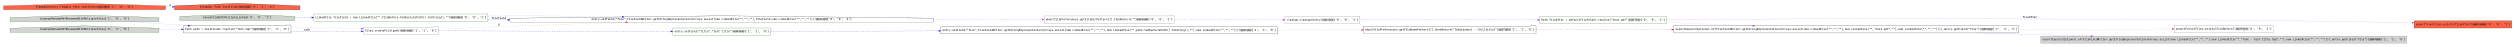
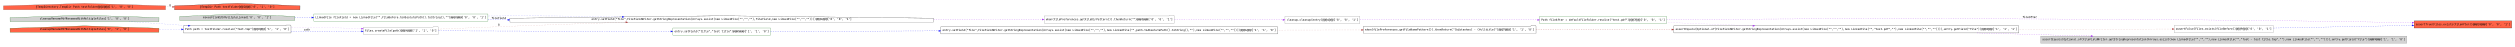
(169, 7) -> (169, 7)
none -> (2343, 27)
(85, 29) -> (85, 29)
